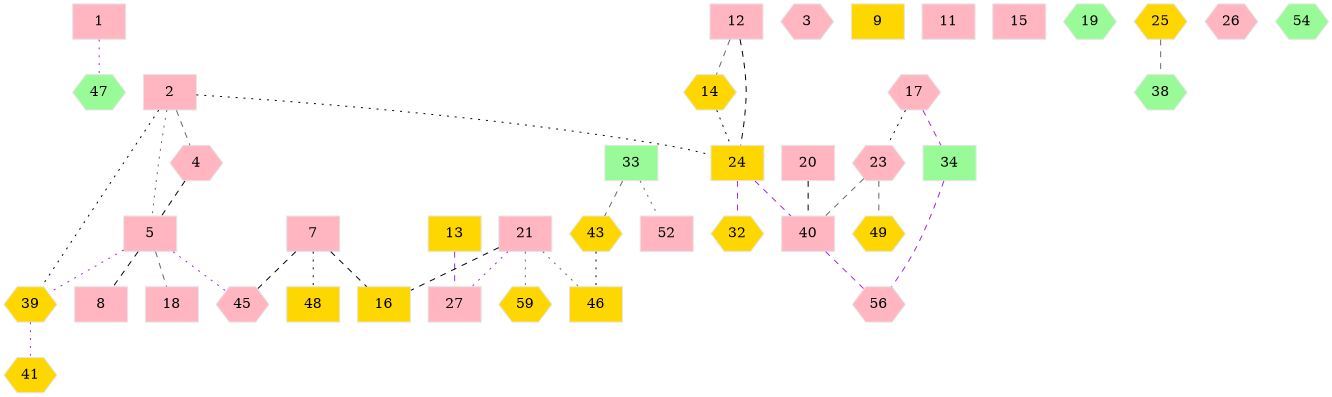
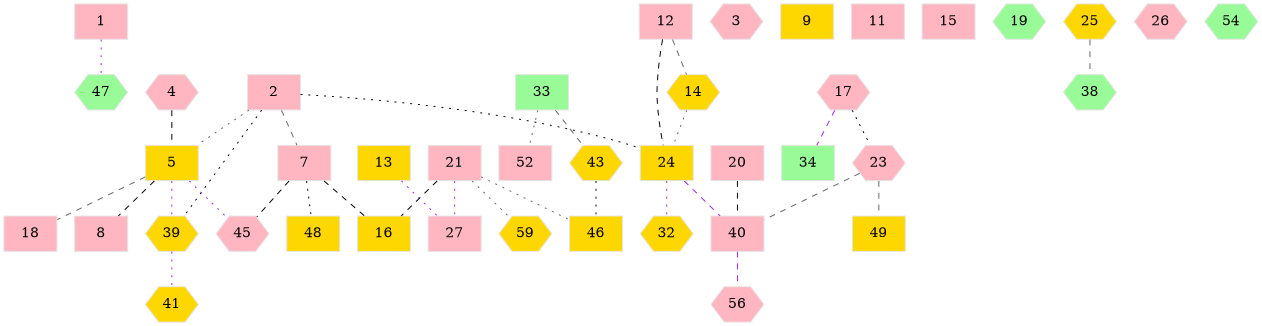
(183, 128) -> (289, 128)
(724, 128) -> (680, 128)
(737, 198) -> (667, 198)
(150, 234) -> (172, 163)
(879, 234) -> (879, 234)
(922, 236) -> none
(455, 262) -> (415, 194)
